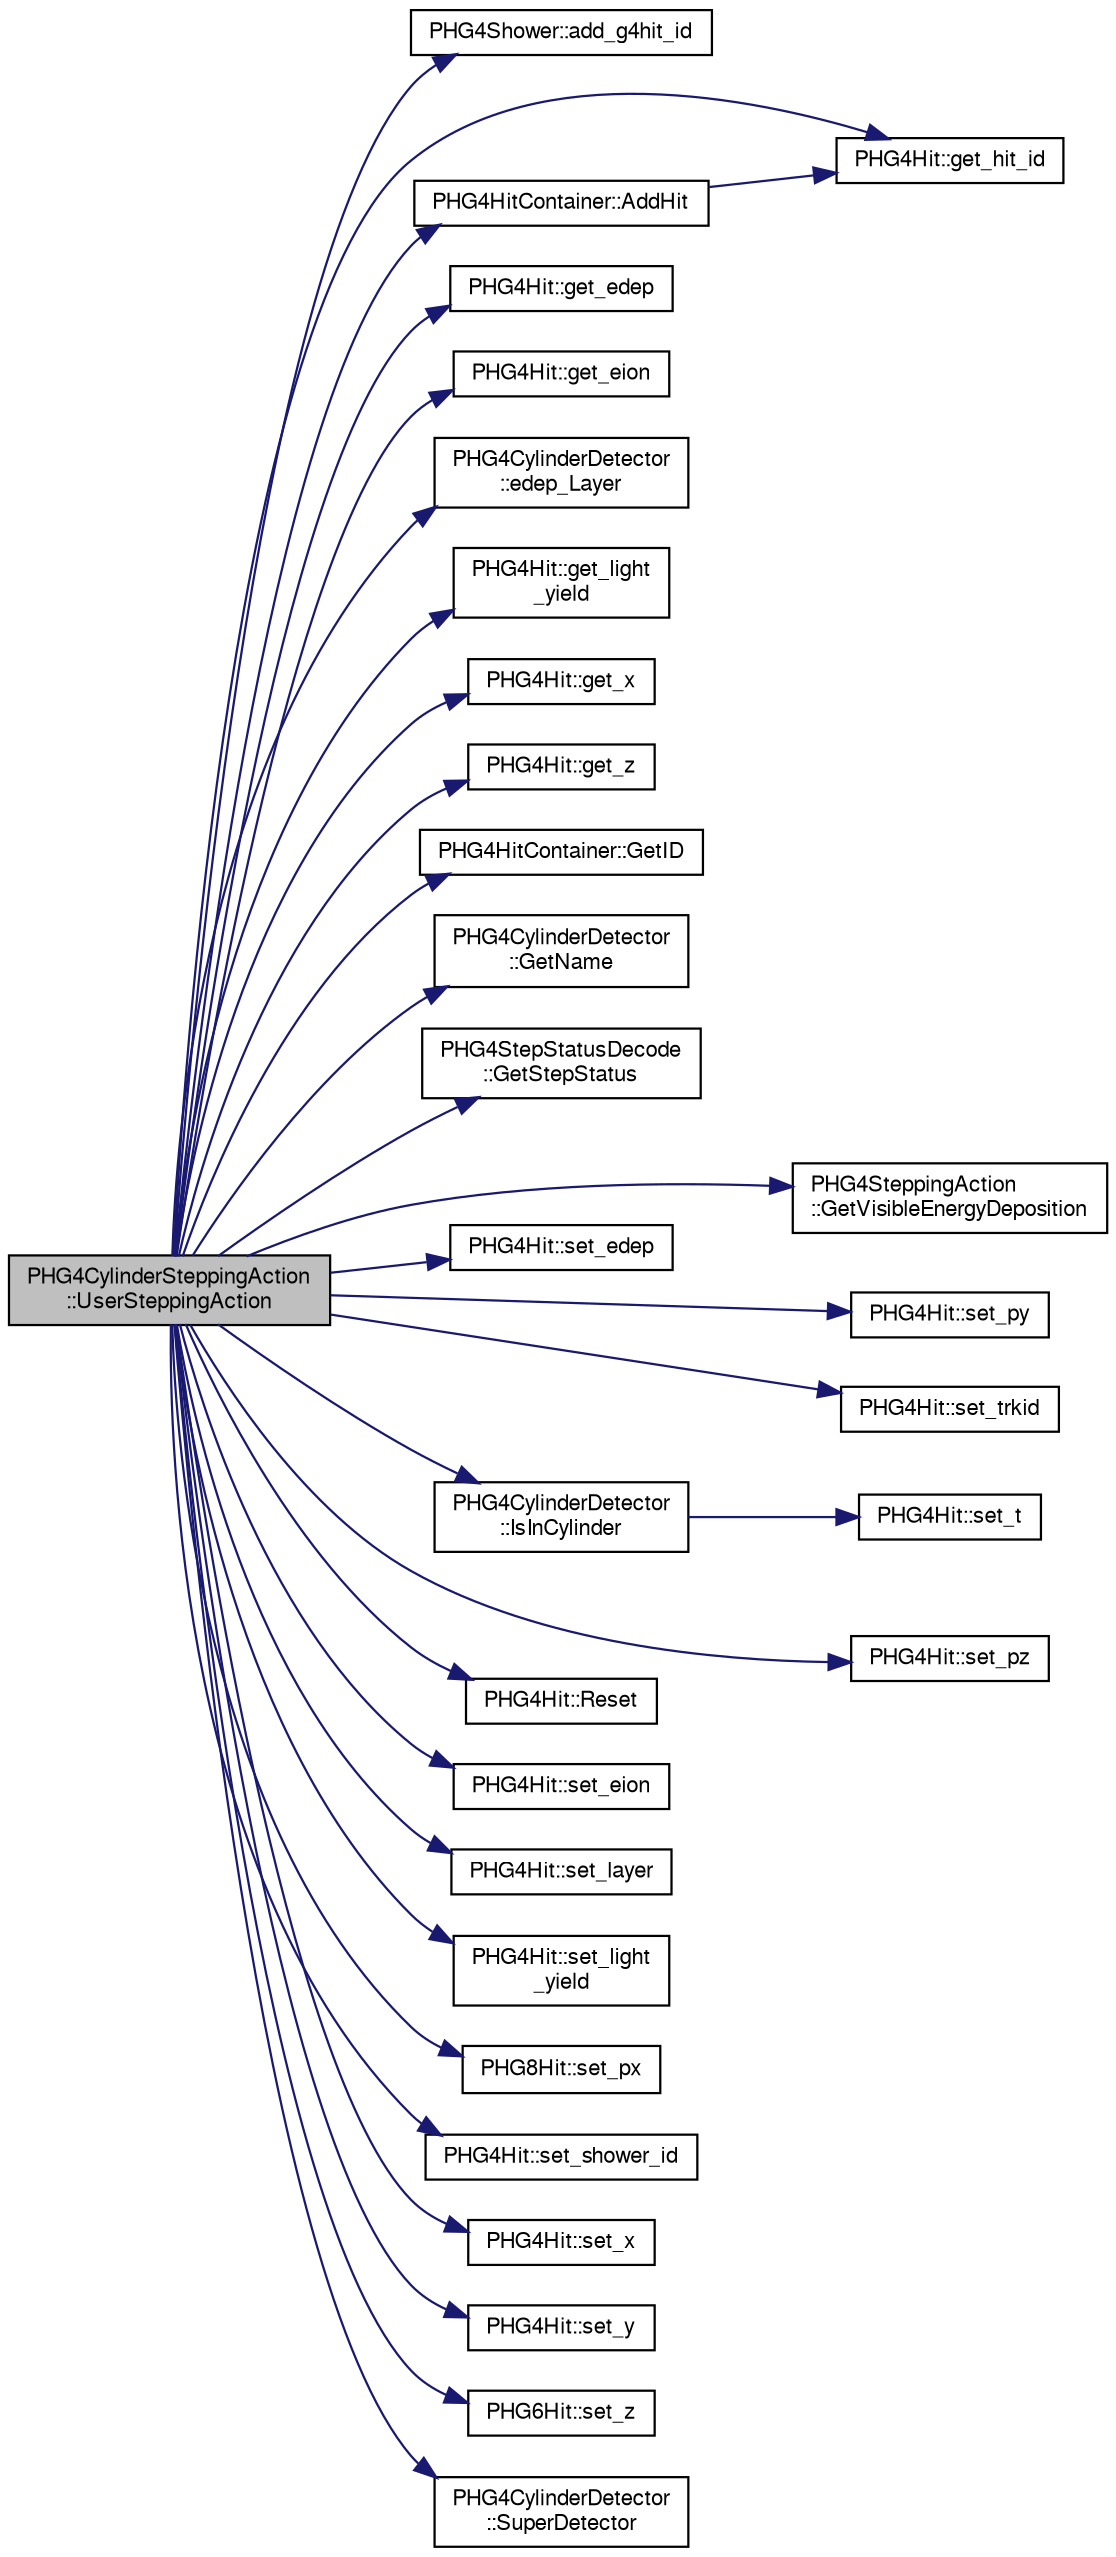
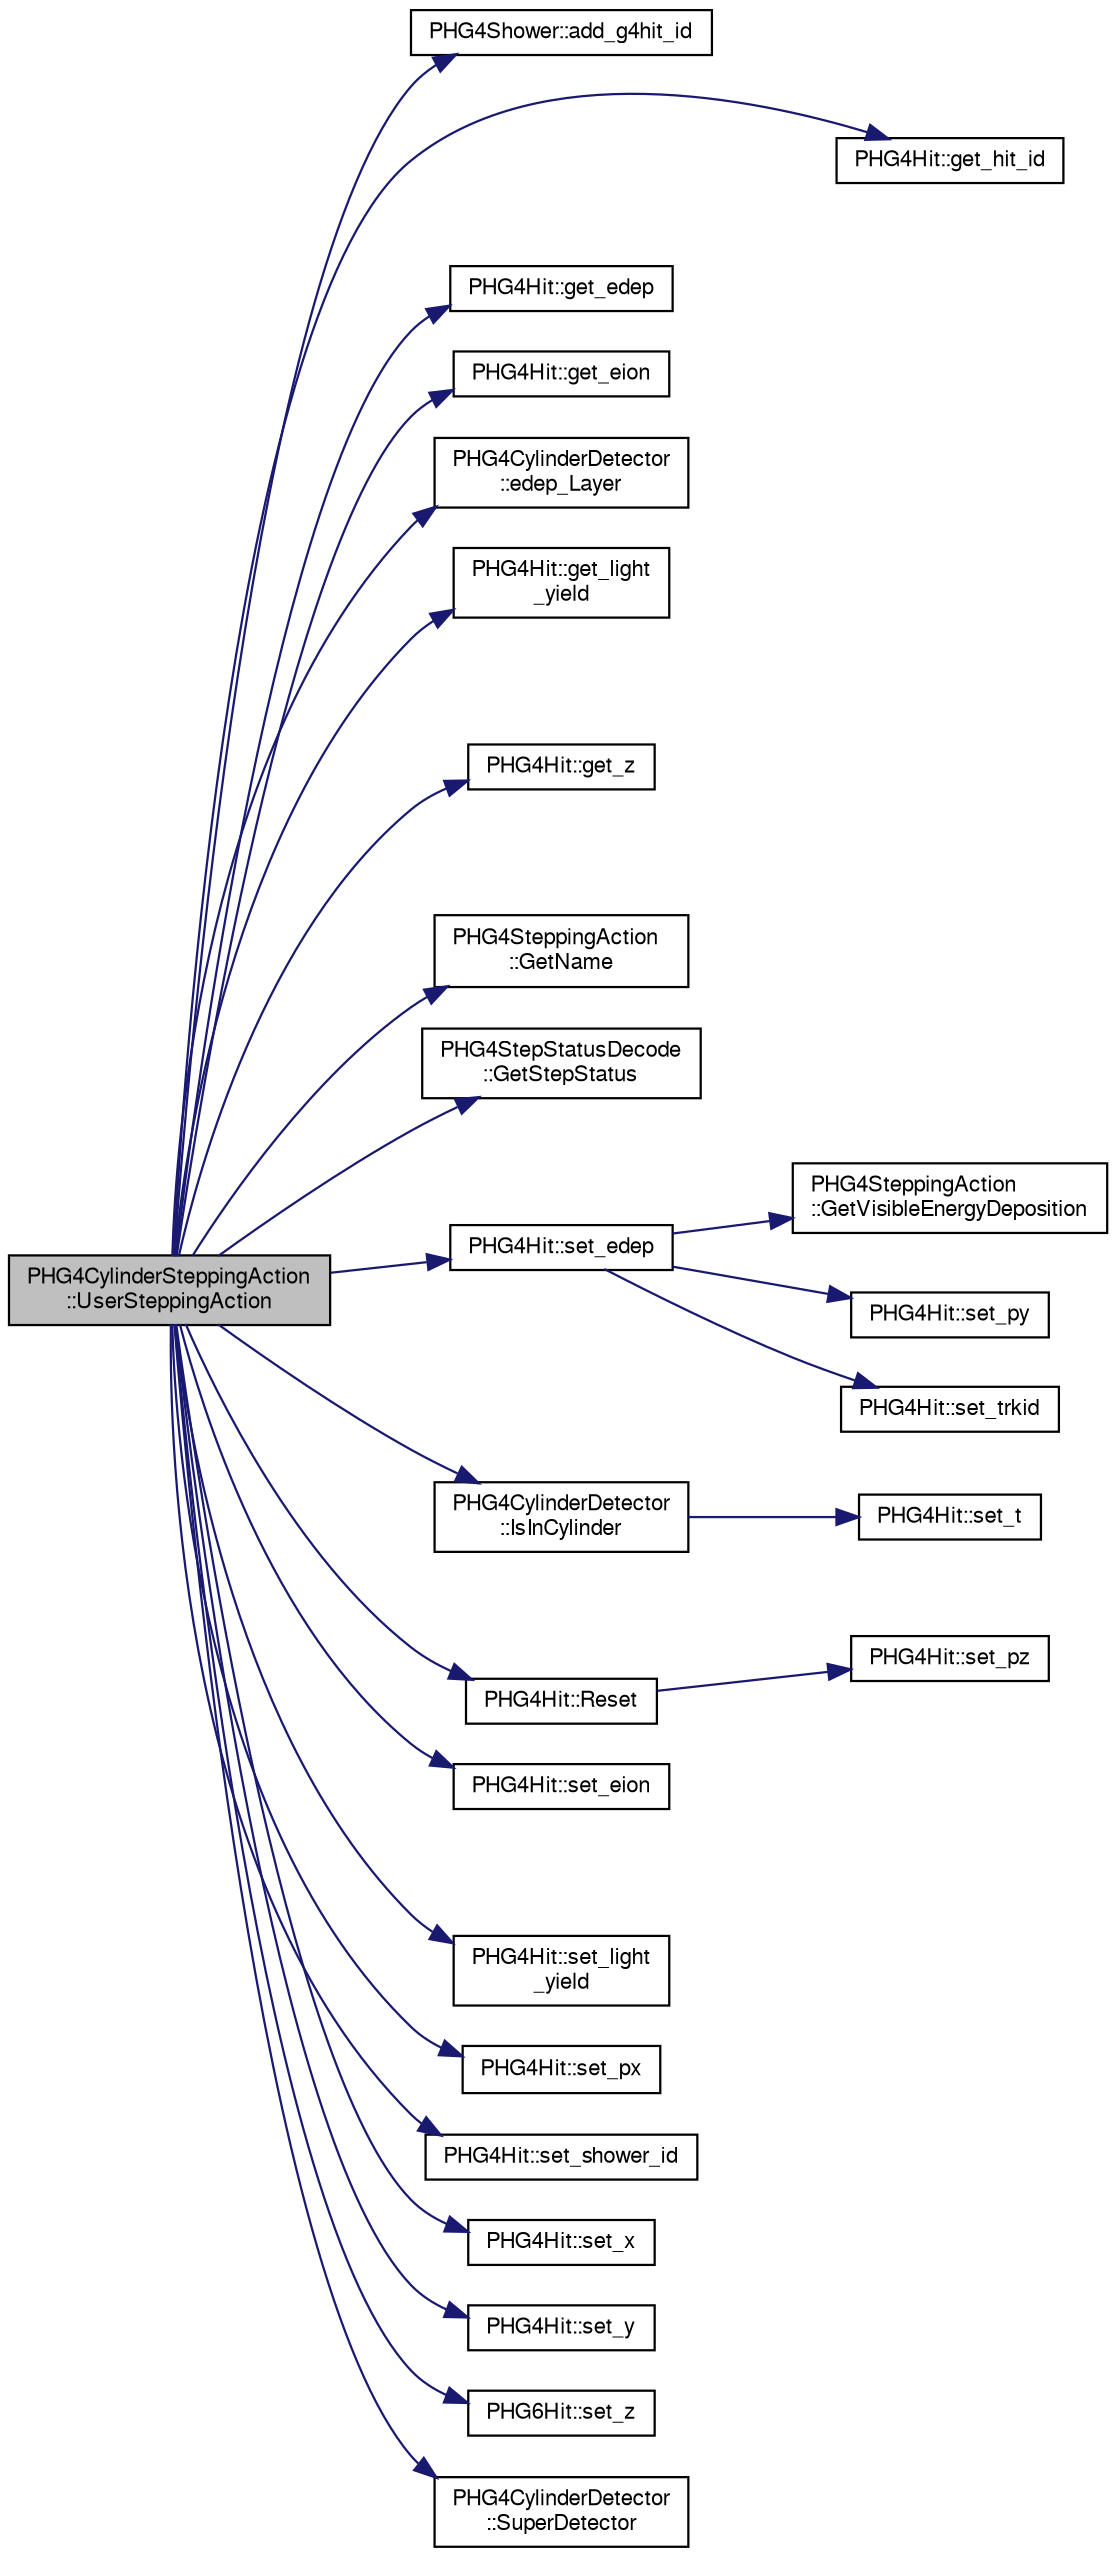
(561, 203) -> none
(561, 682) -> none
(561, 852) -> none
(561, 951) -> (561, 951)
(504, 1192) -> (721, 1227)
(579, 1303) -> (751, 1280)
(574, 1352) -> (728, 1329)
(454, 1592) -> (743, 1681)
(561, 1872) -> none
(561, 2070) -> (561, 2070)
